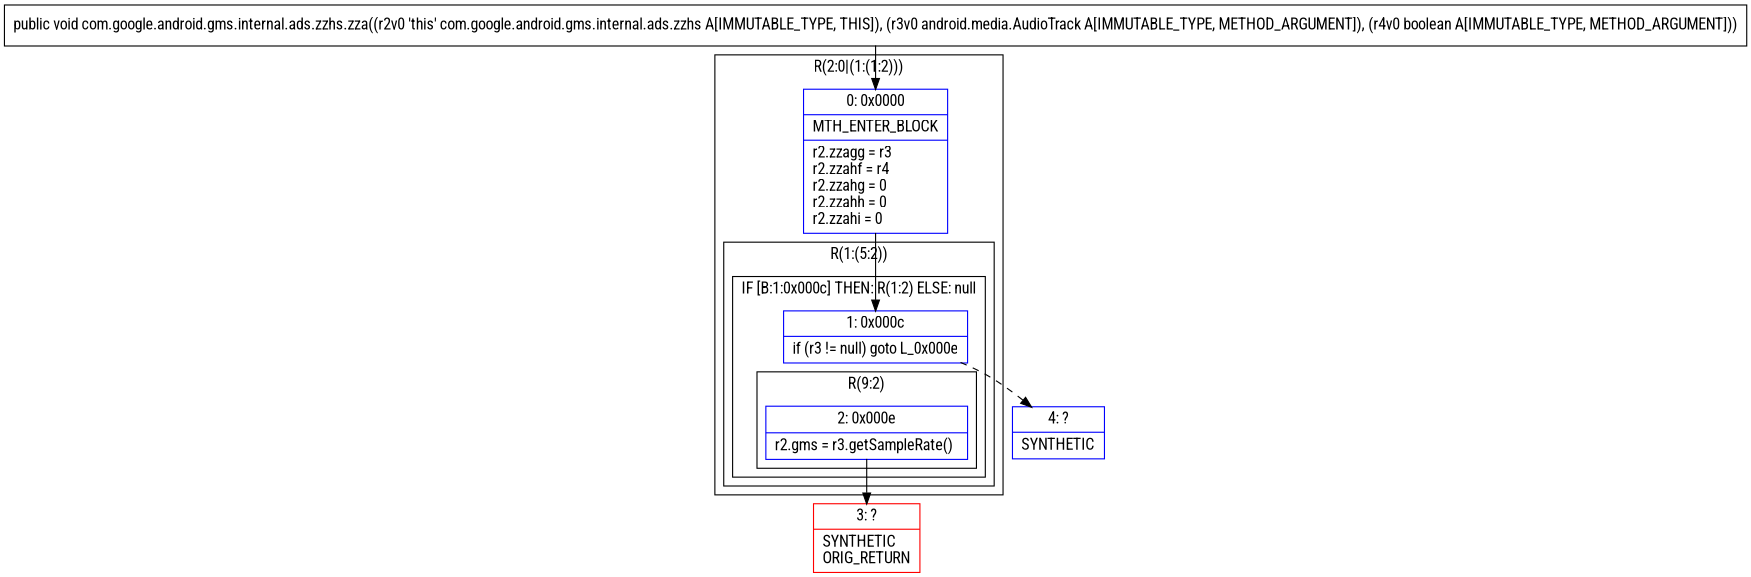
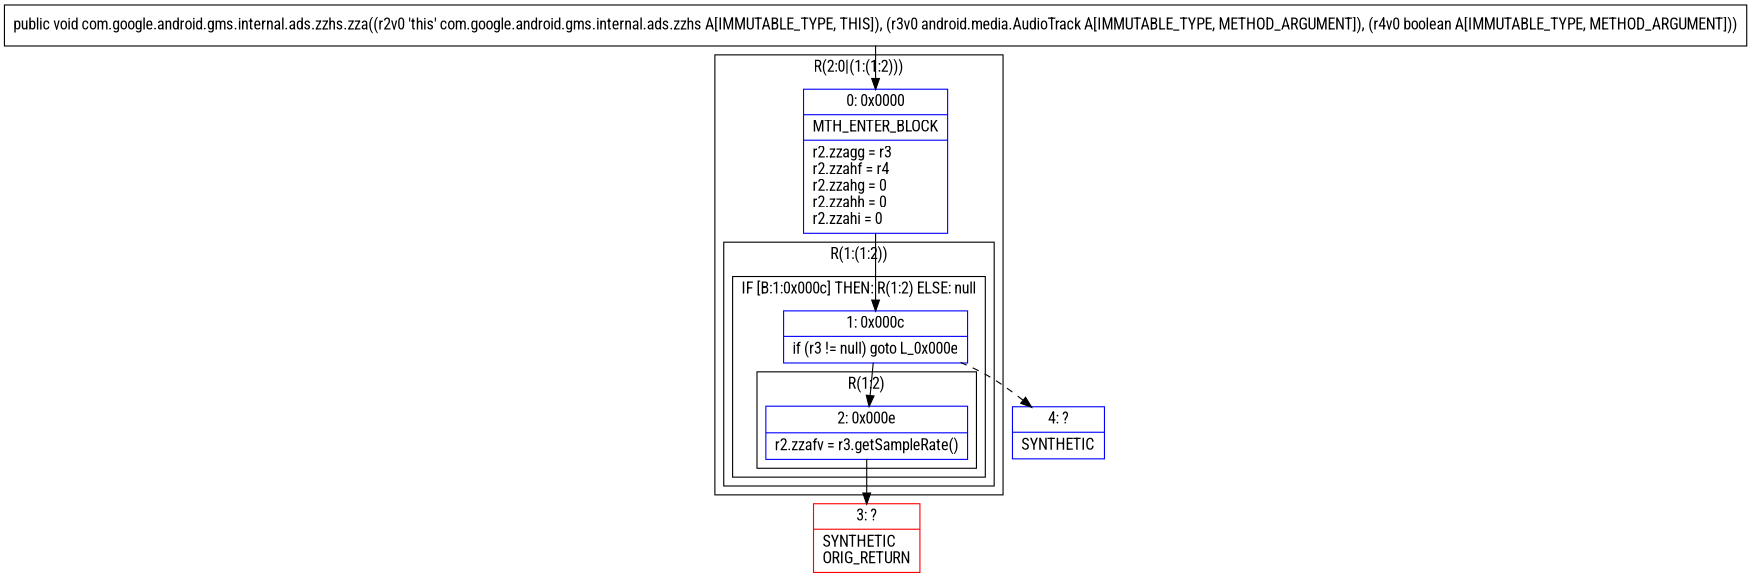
(859, 255) -> (859, 255)
none -> (872, 379)
(867, 385) -> (867, 385)
(864, 446) -> (867, 446)
